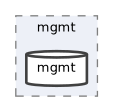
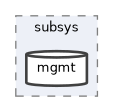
(57, 28) -> (57, 28)
